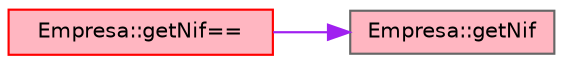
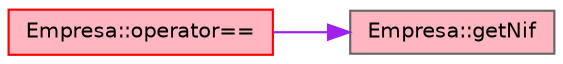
(141, 32) -> (141, 32)
